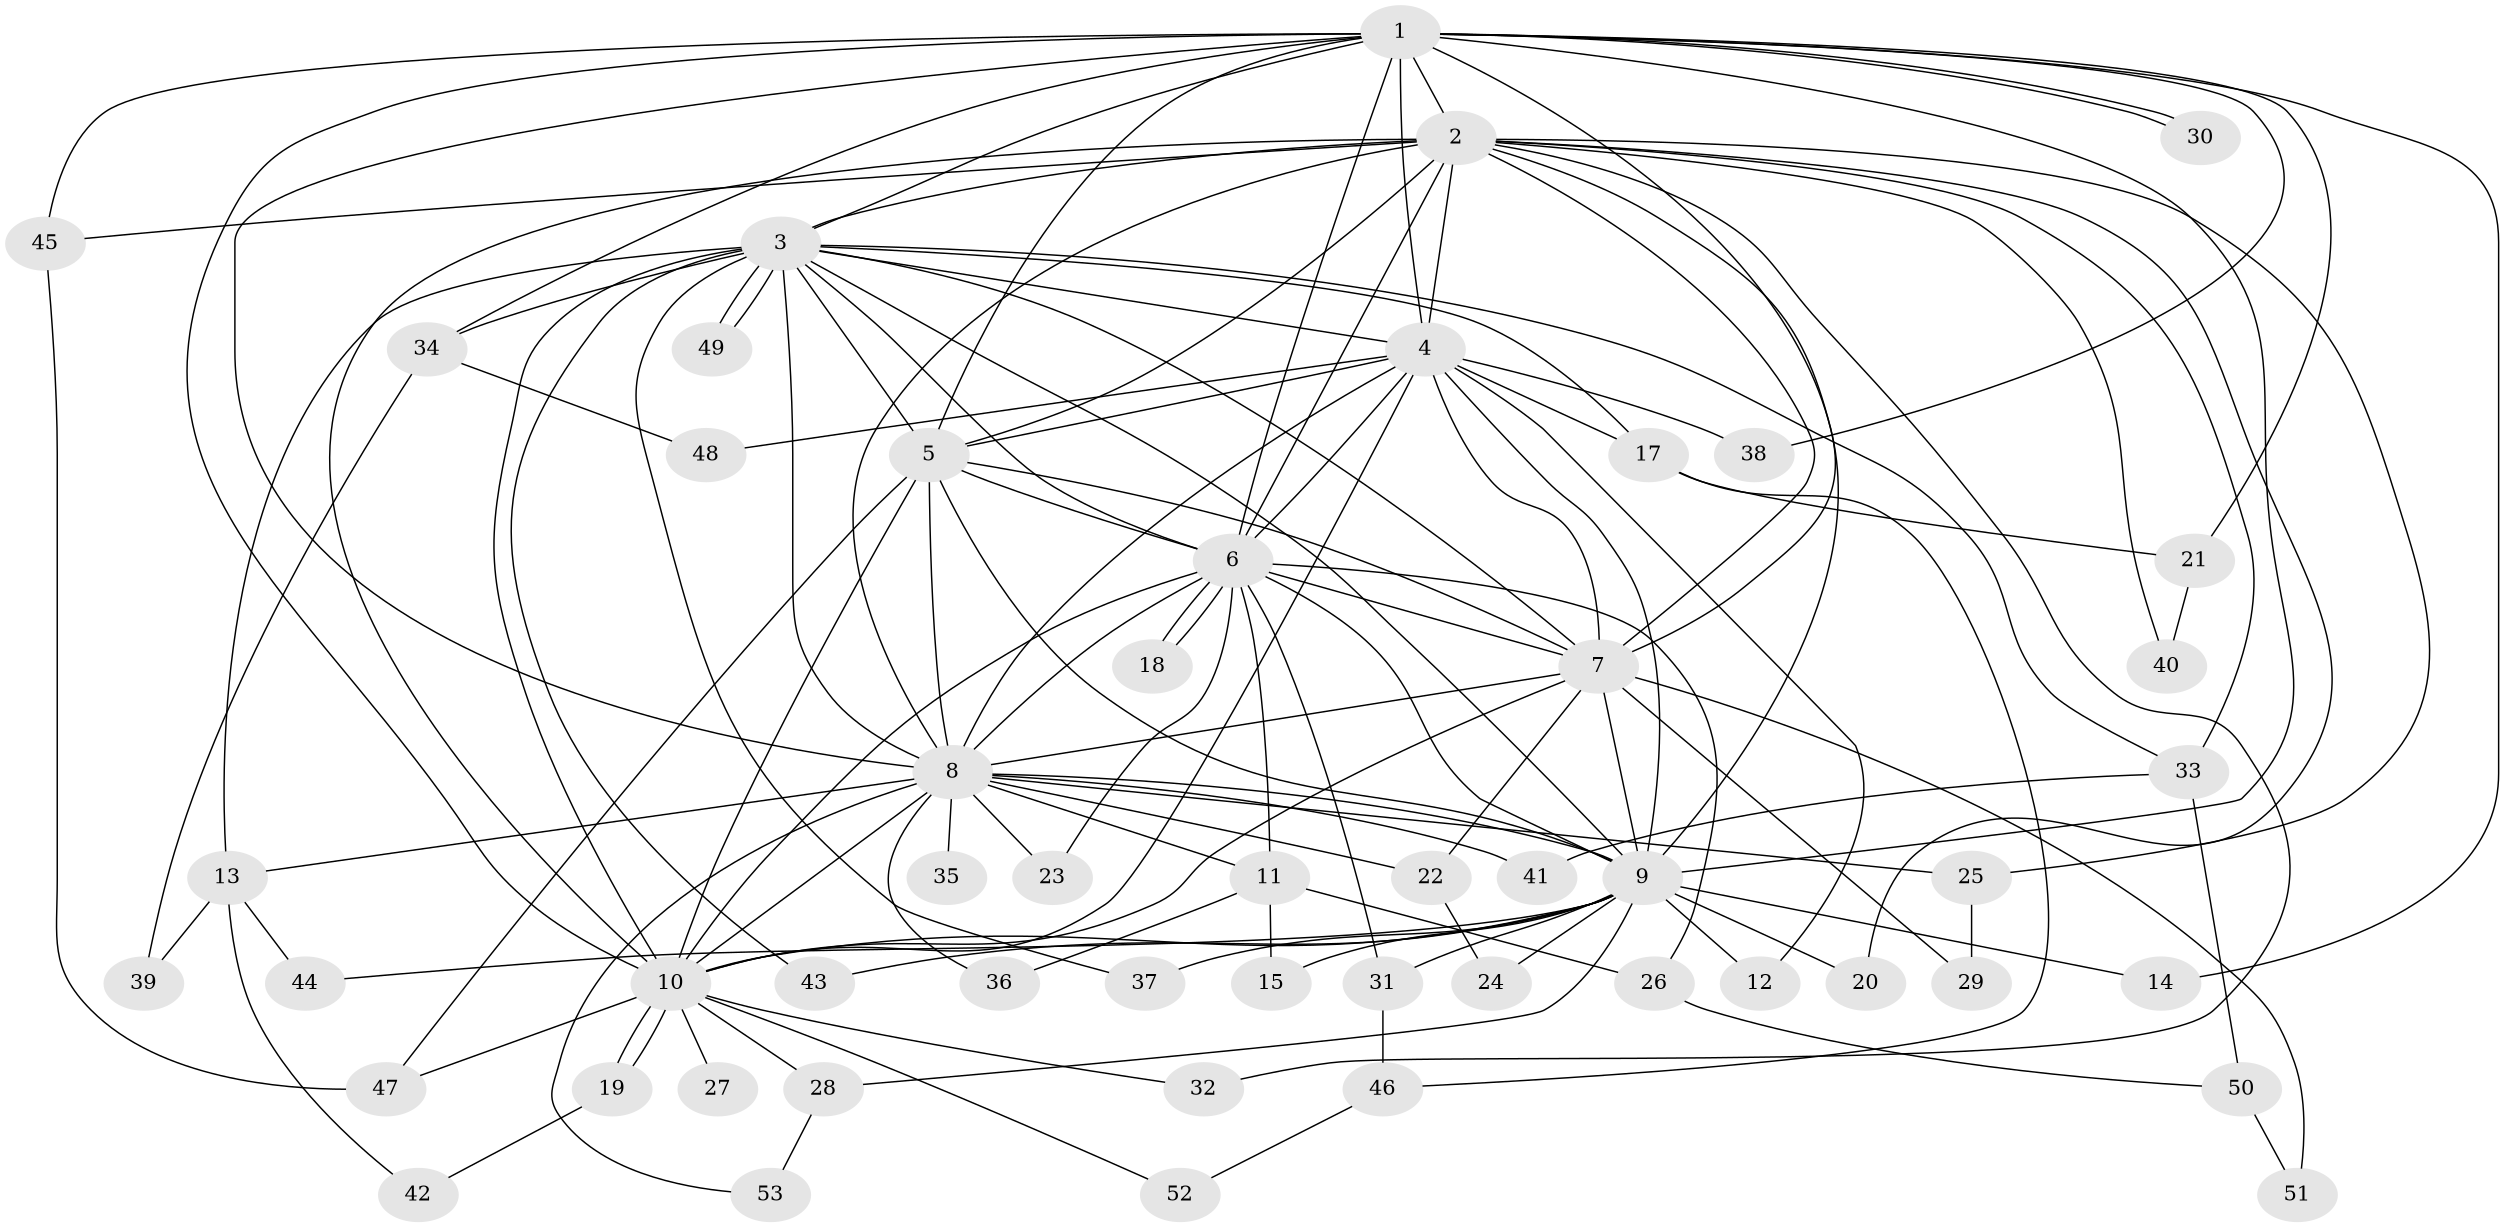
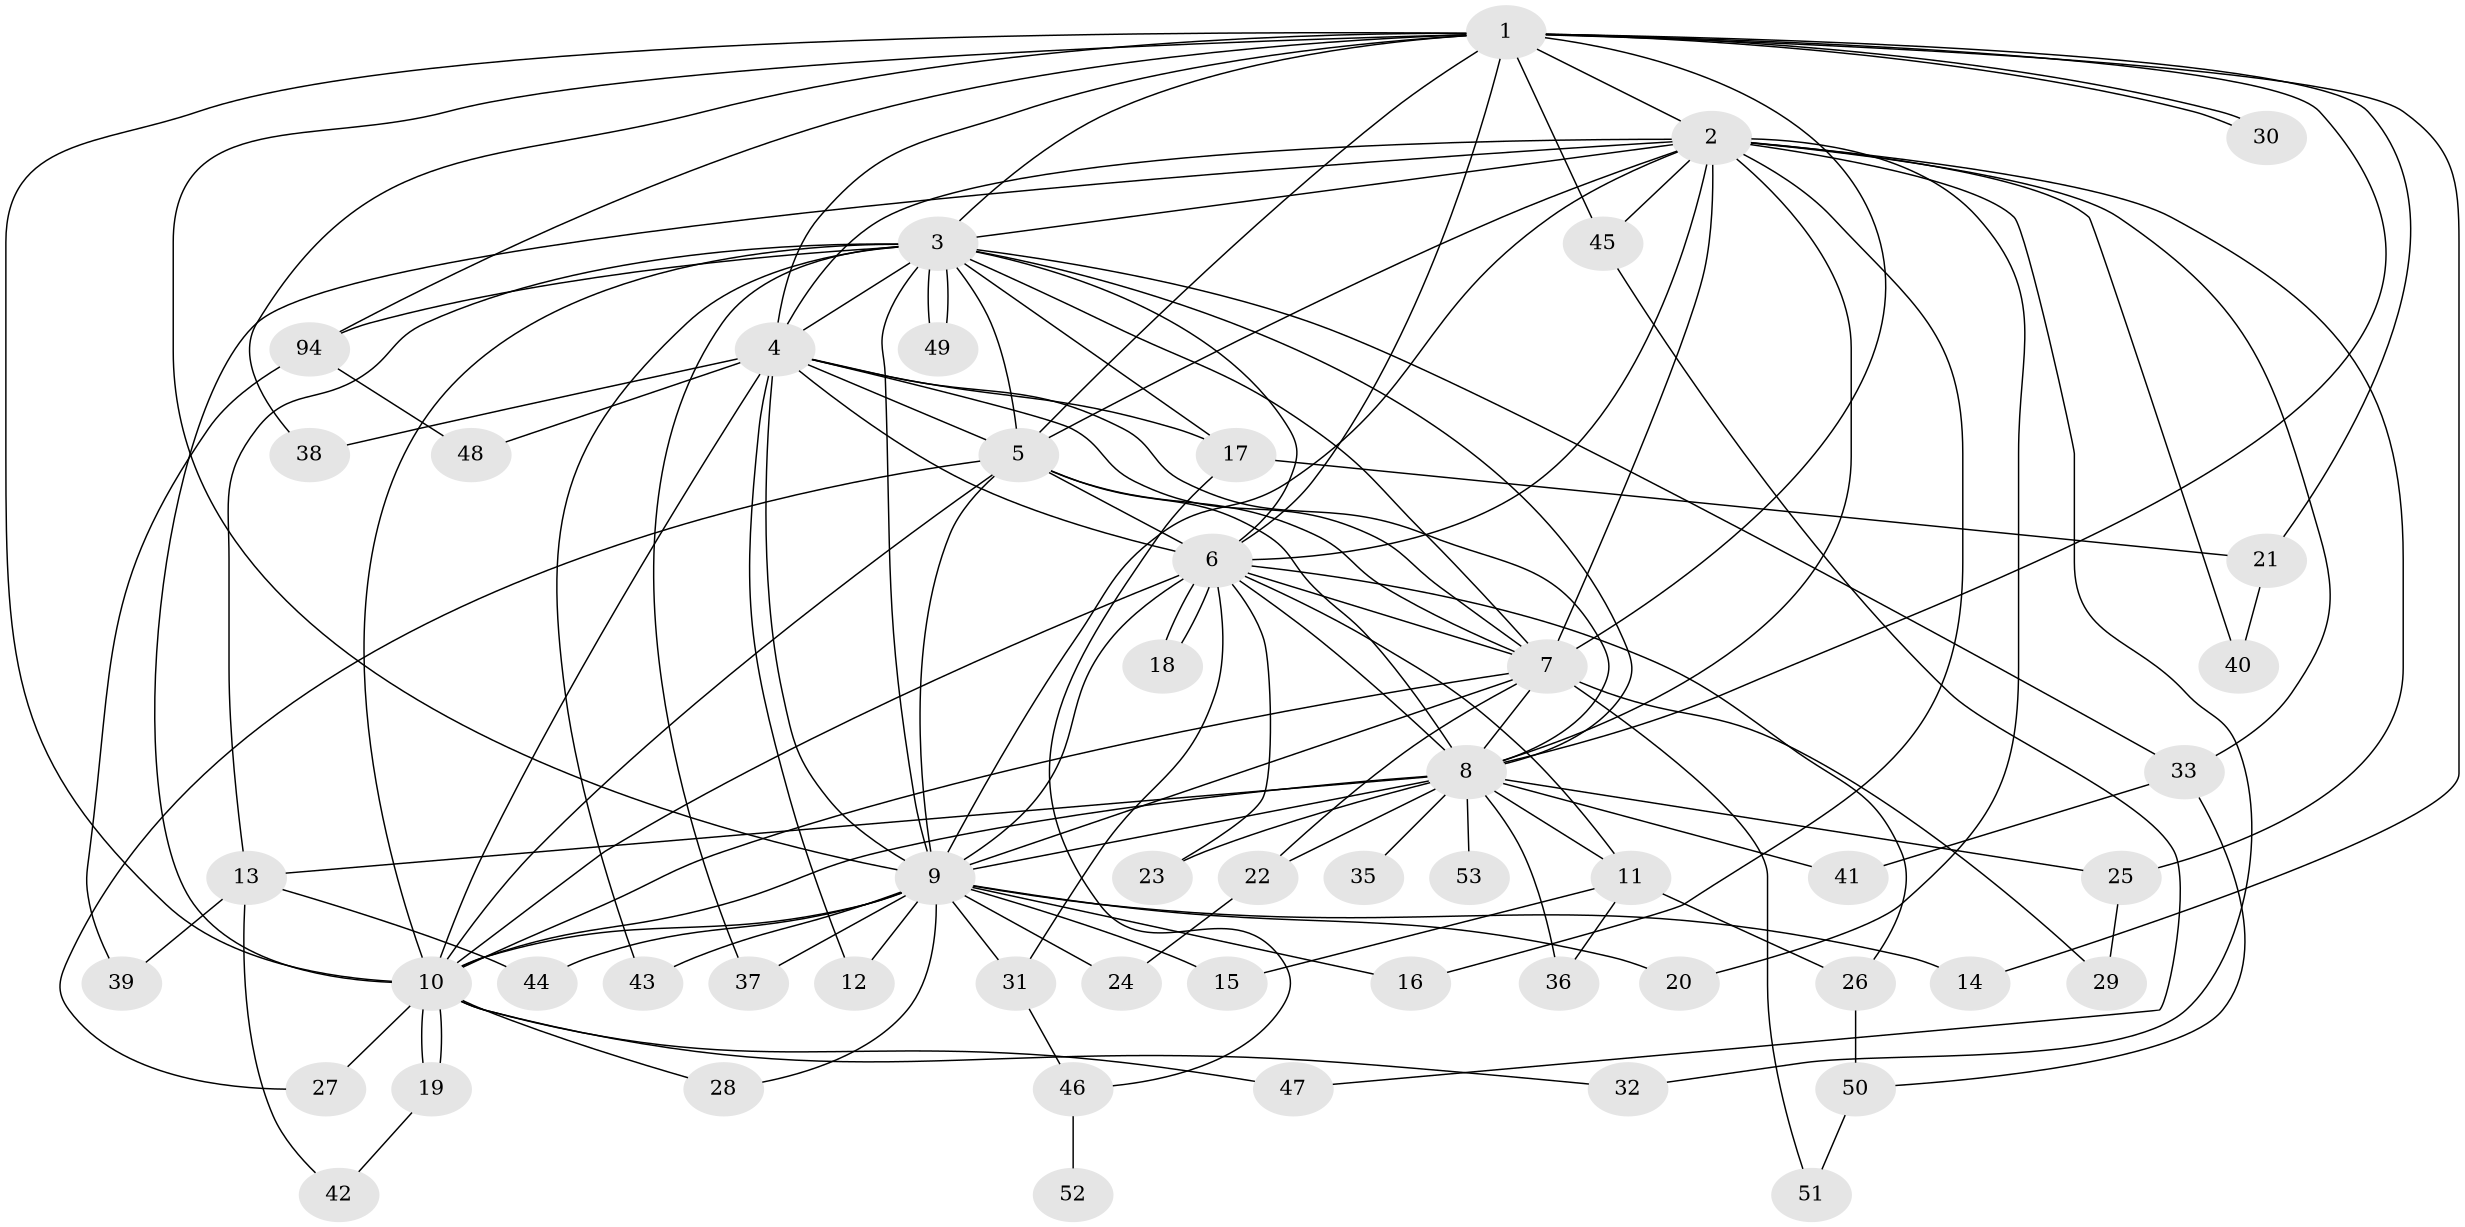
(427, 349) -> (310, 349)
(647, 764) -> (335, 678)
none -> (1411, 984)
(939, 1089) -> none
(797, 1142) -> none
